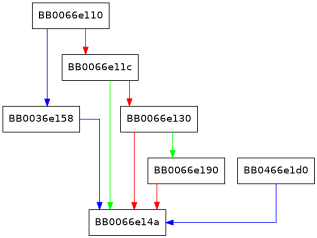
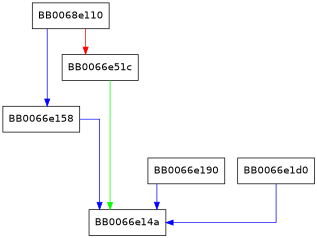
(71, 16) -> (71, 16)
(100, 67) -> (100, 67)
(41, 119) -> (41, 119)
(159, 119) -> none
(276, 171) -> (276, 171)
(157, 193) -> (157, 193)
